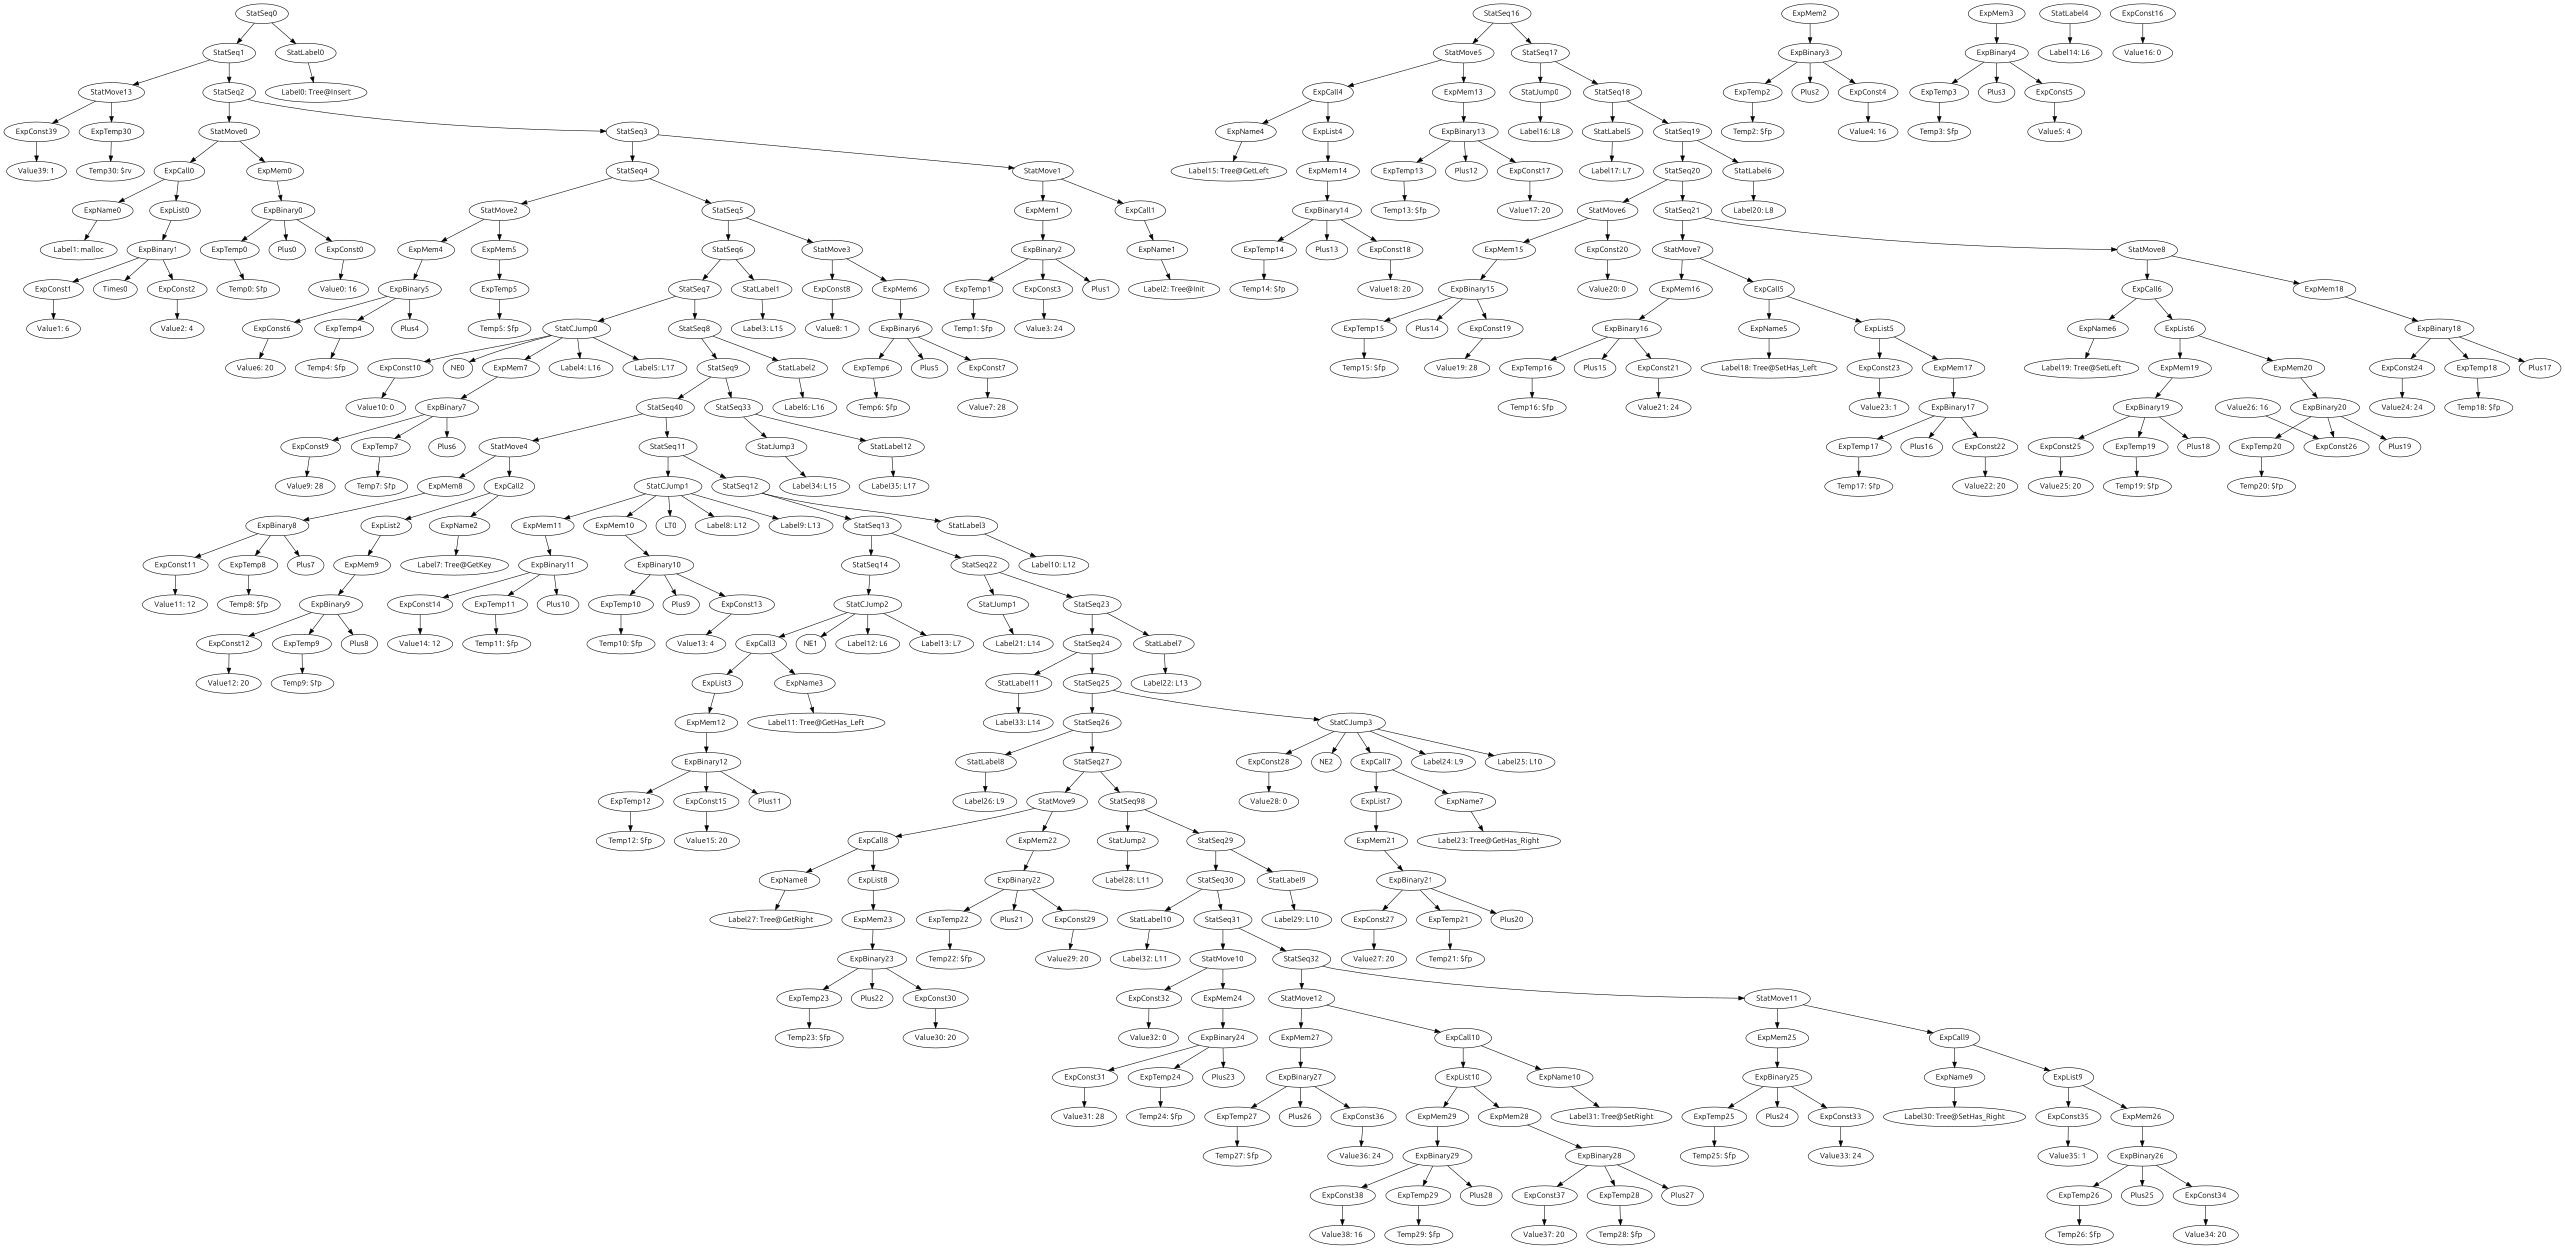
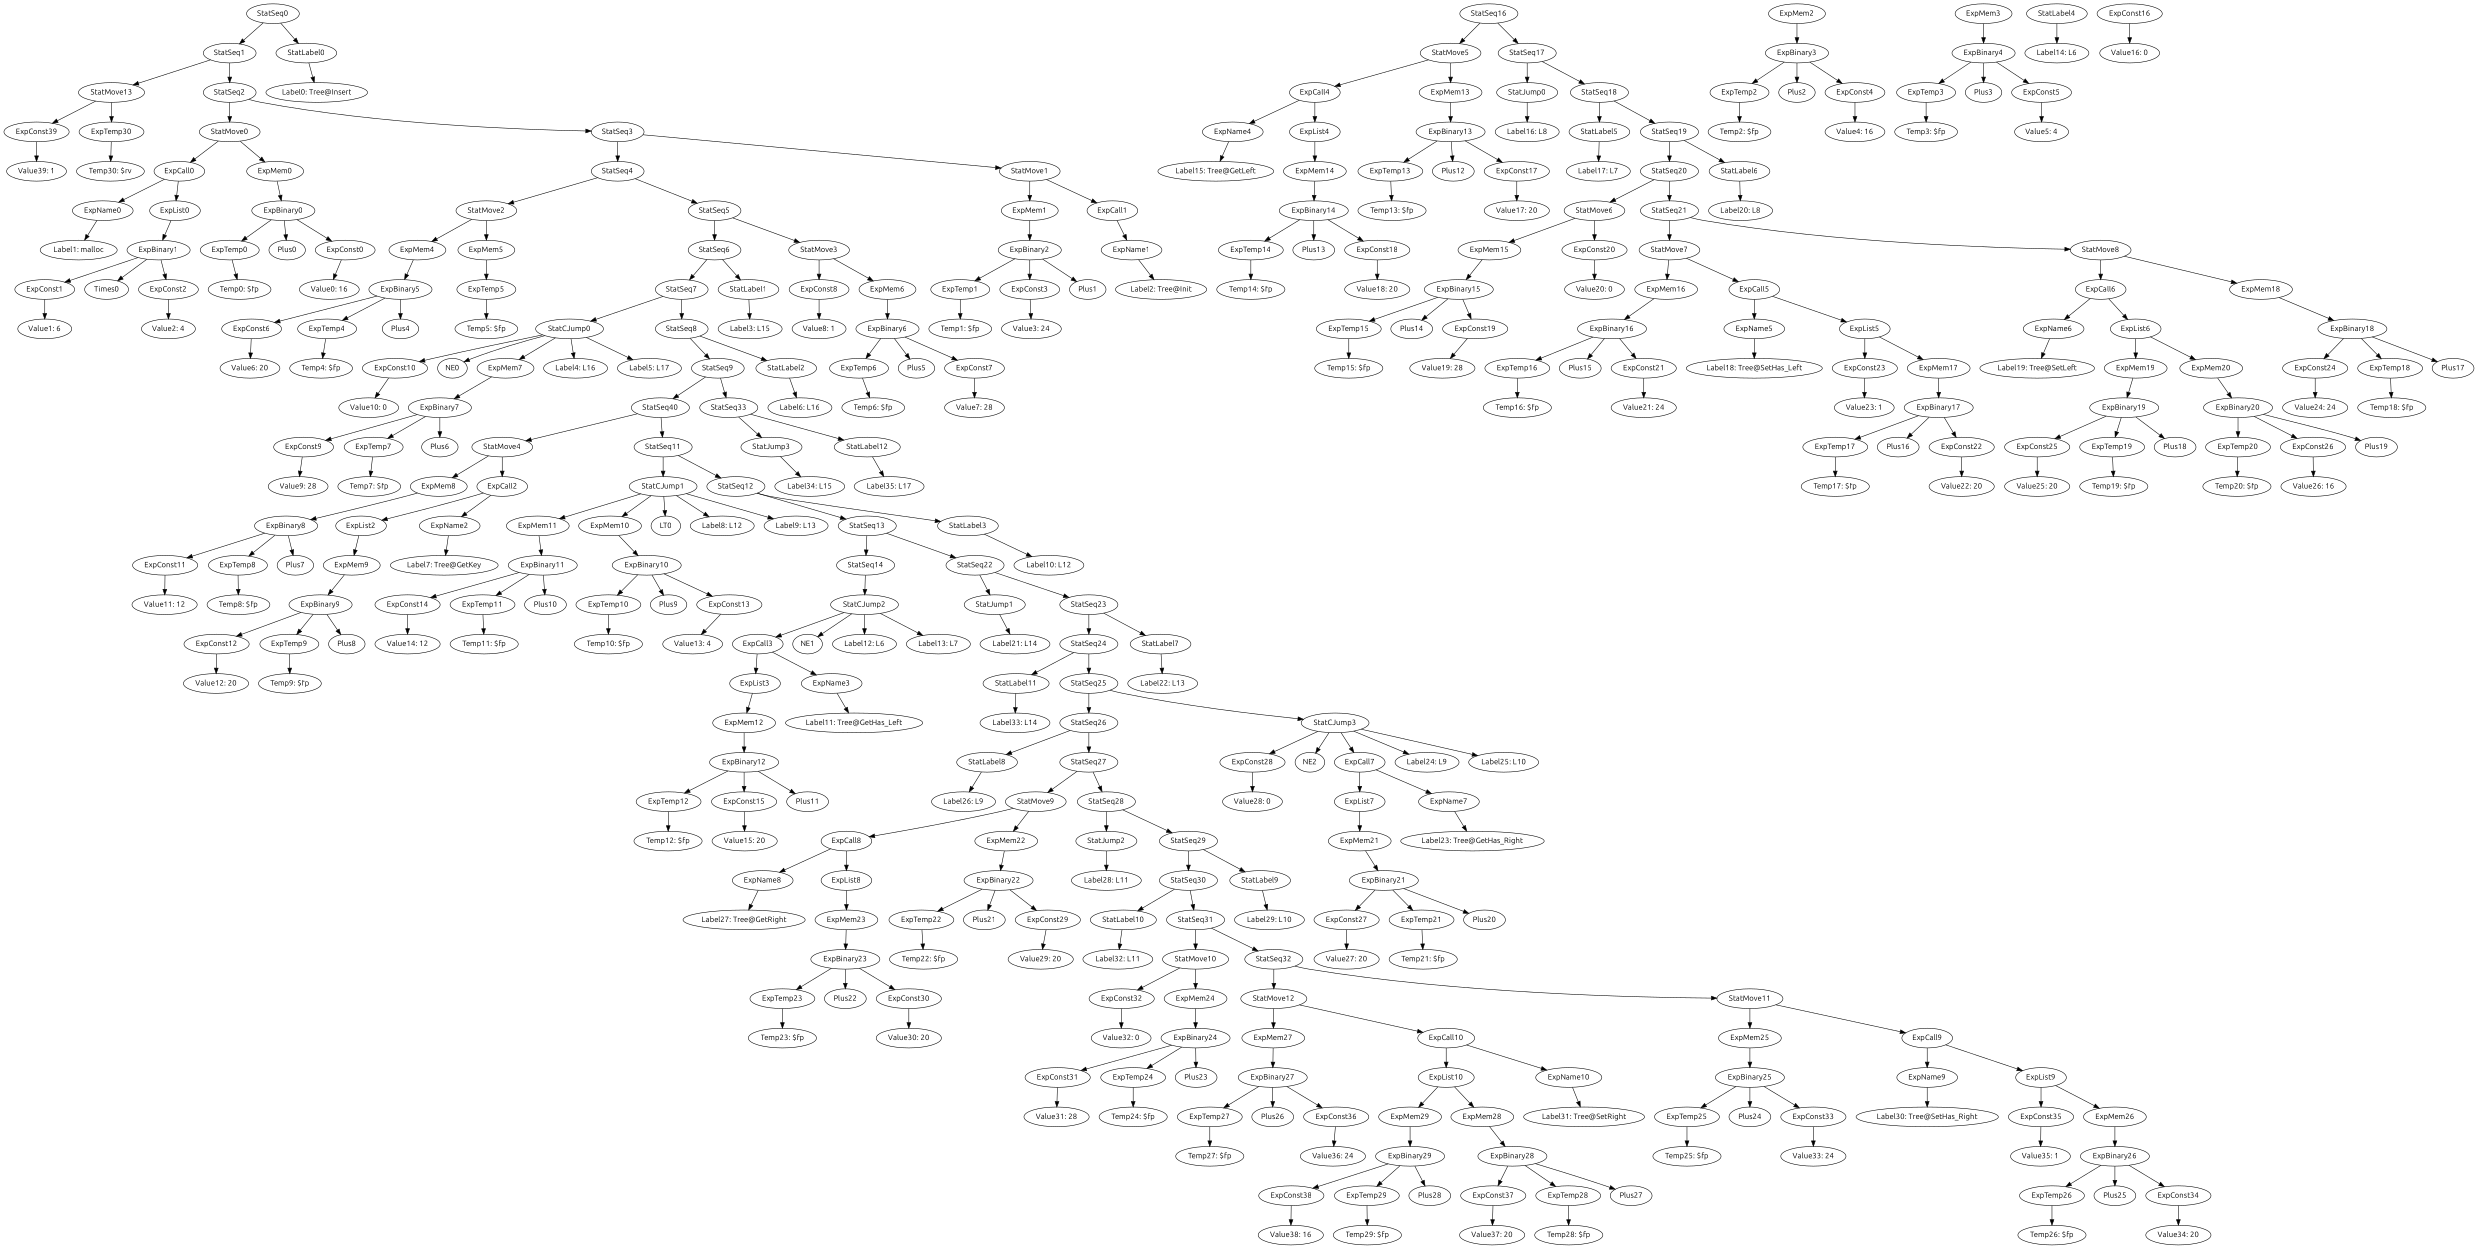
(2289, 426) -> (2313, 464)
(1128, 802) -> (1106, 802)
